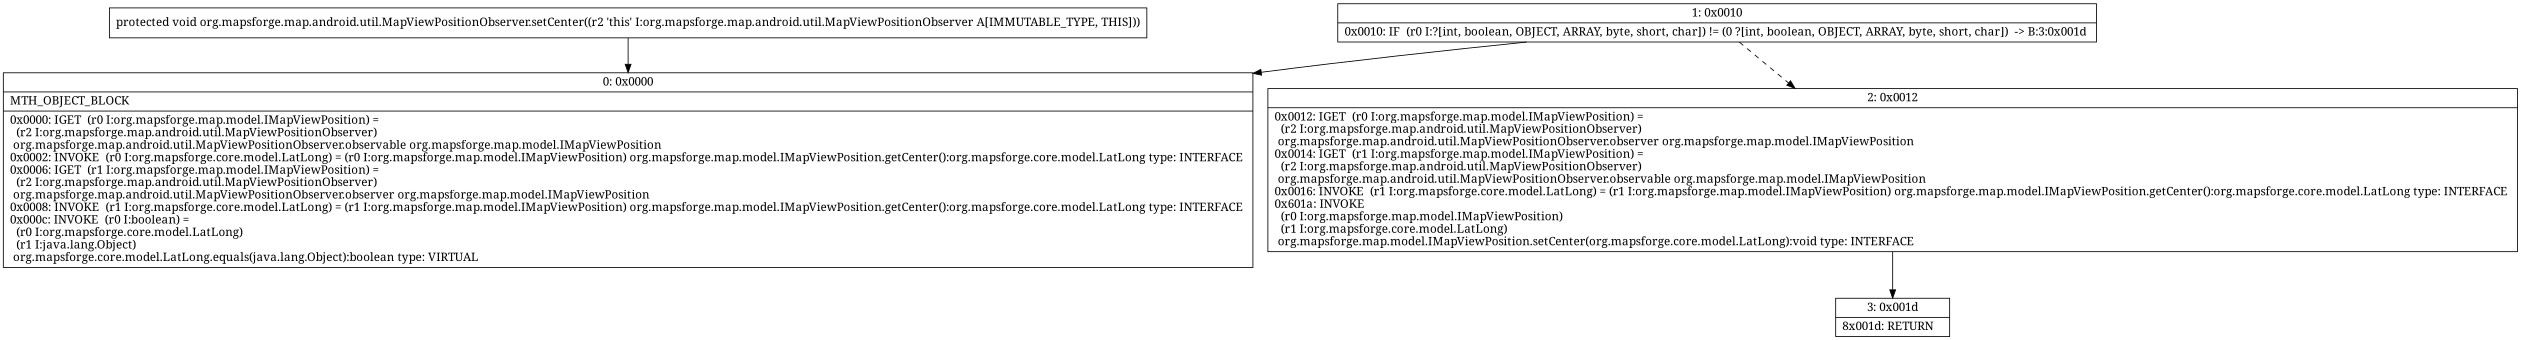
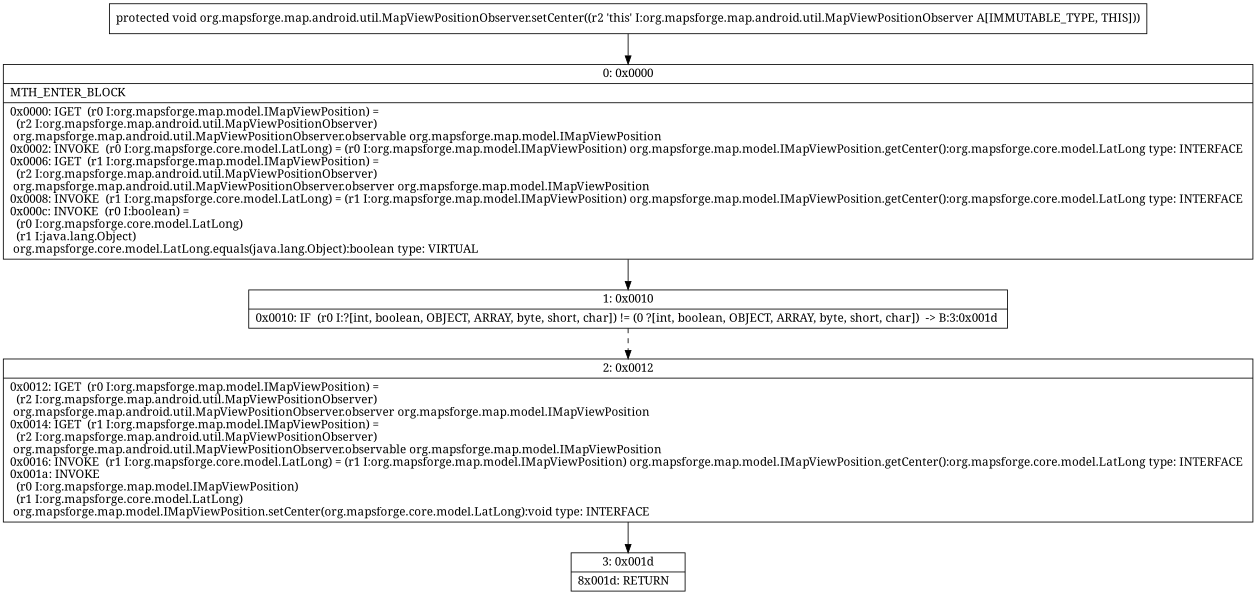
(1394, 56) -> (628, 270)
(70, 101) -> (68, 93)
(1323, 204) -> (58, 475)
